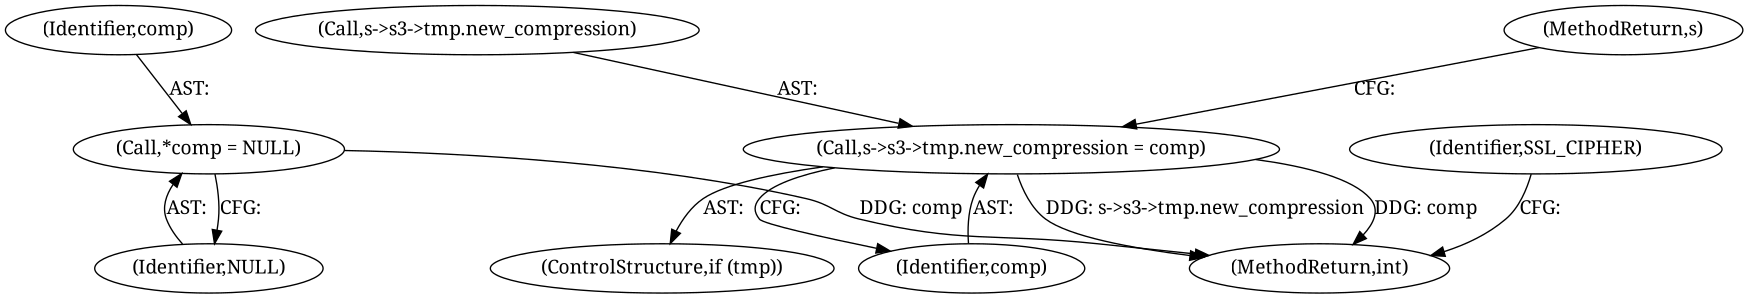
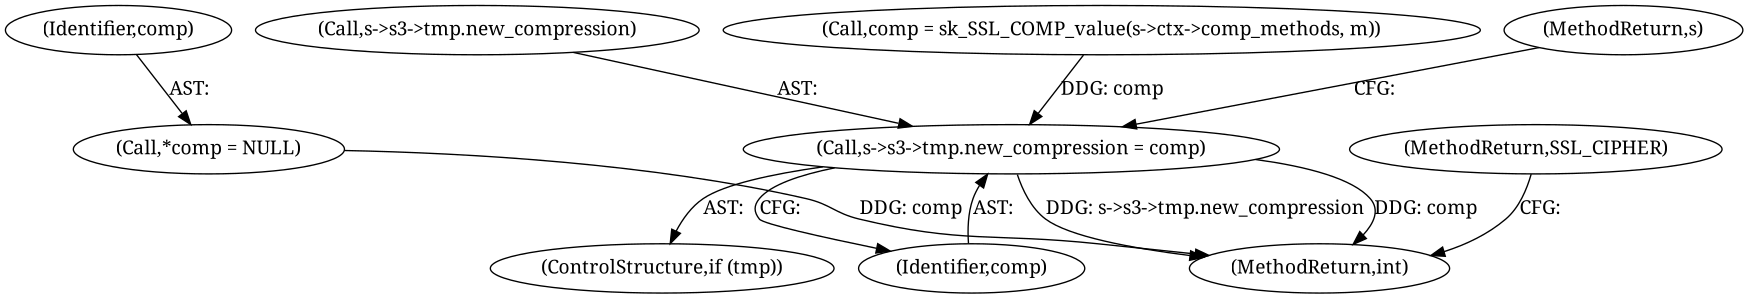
none -> (1102, 30)
(1536, 149) -> (1536, 149)
(209, 268) -> none
